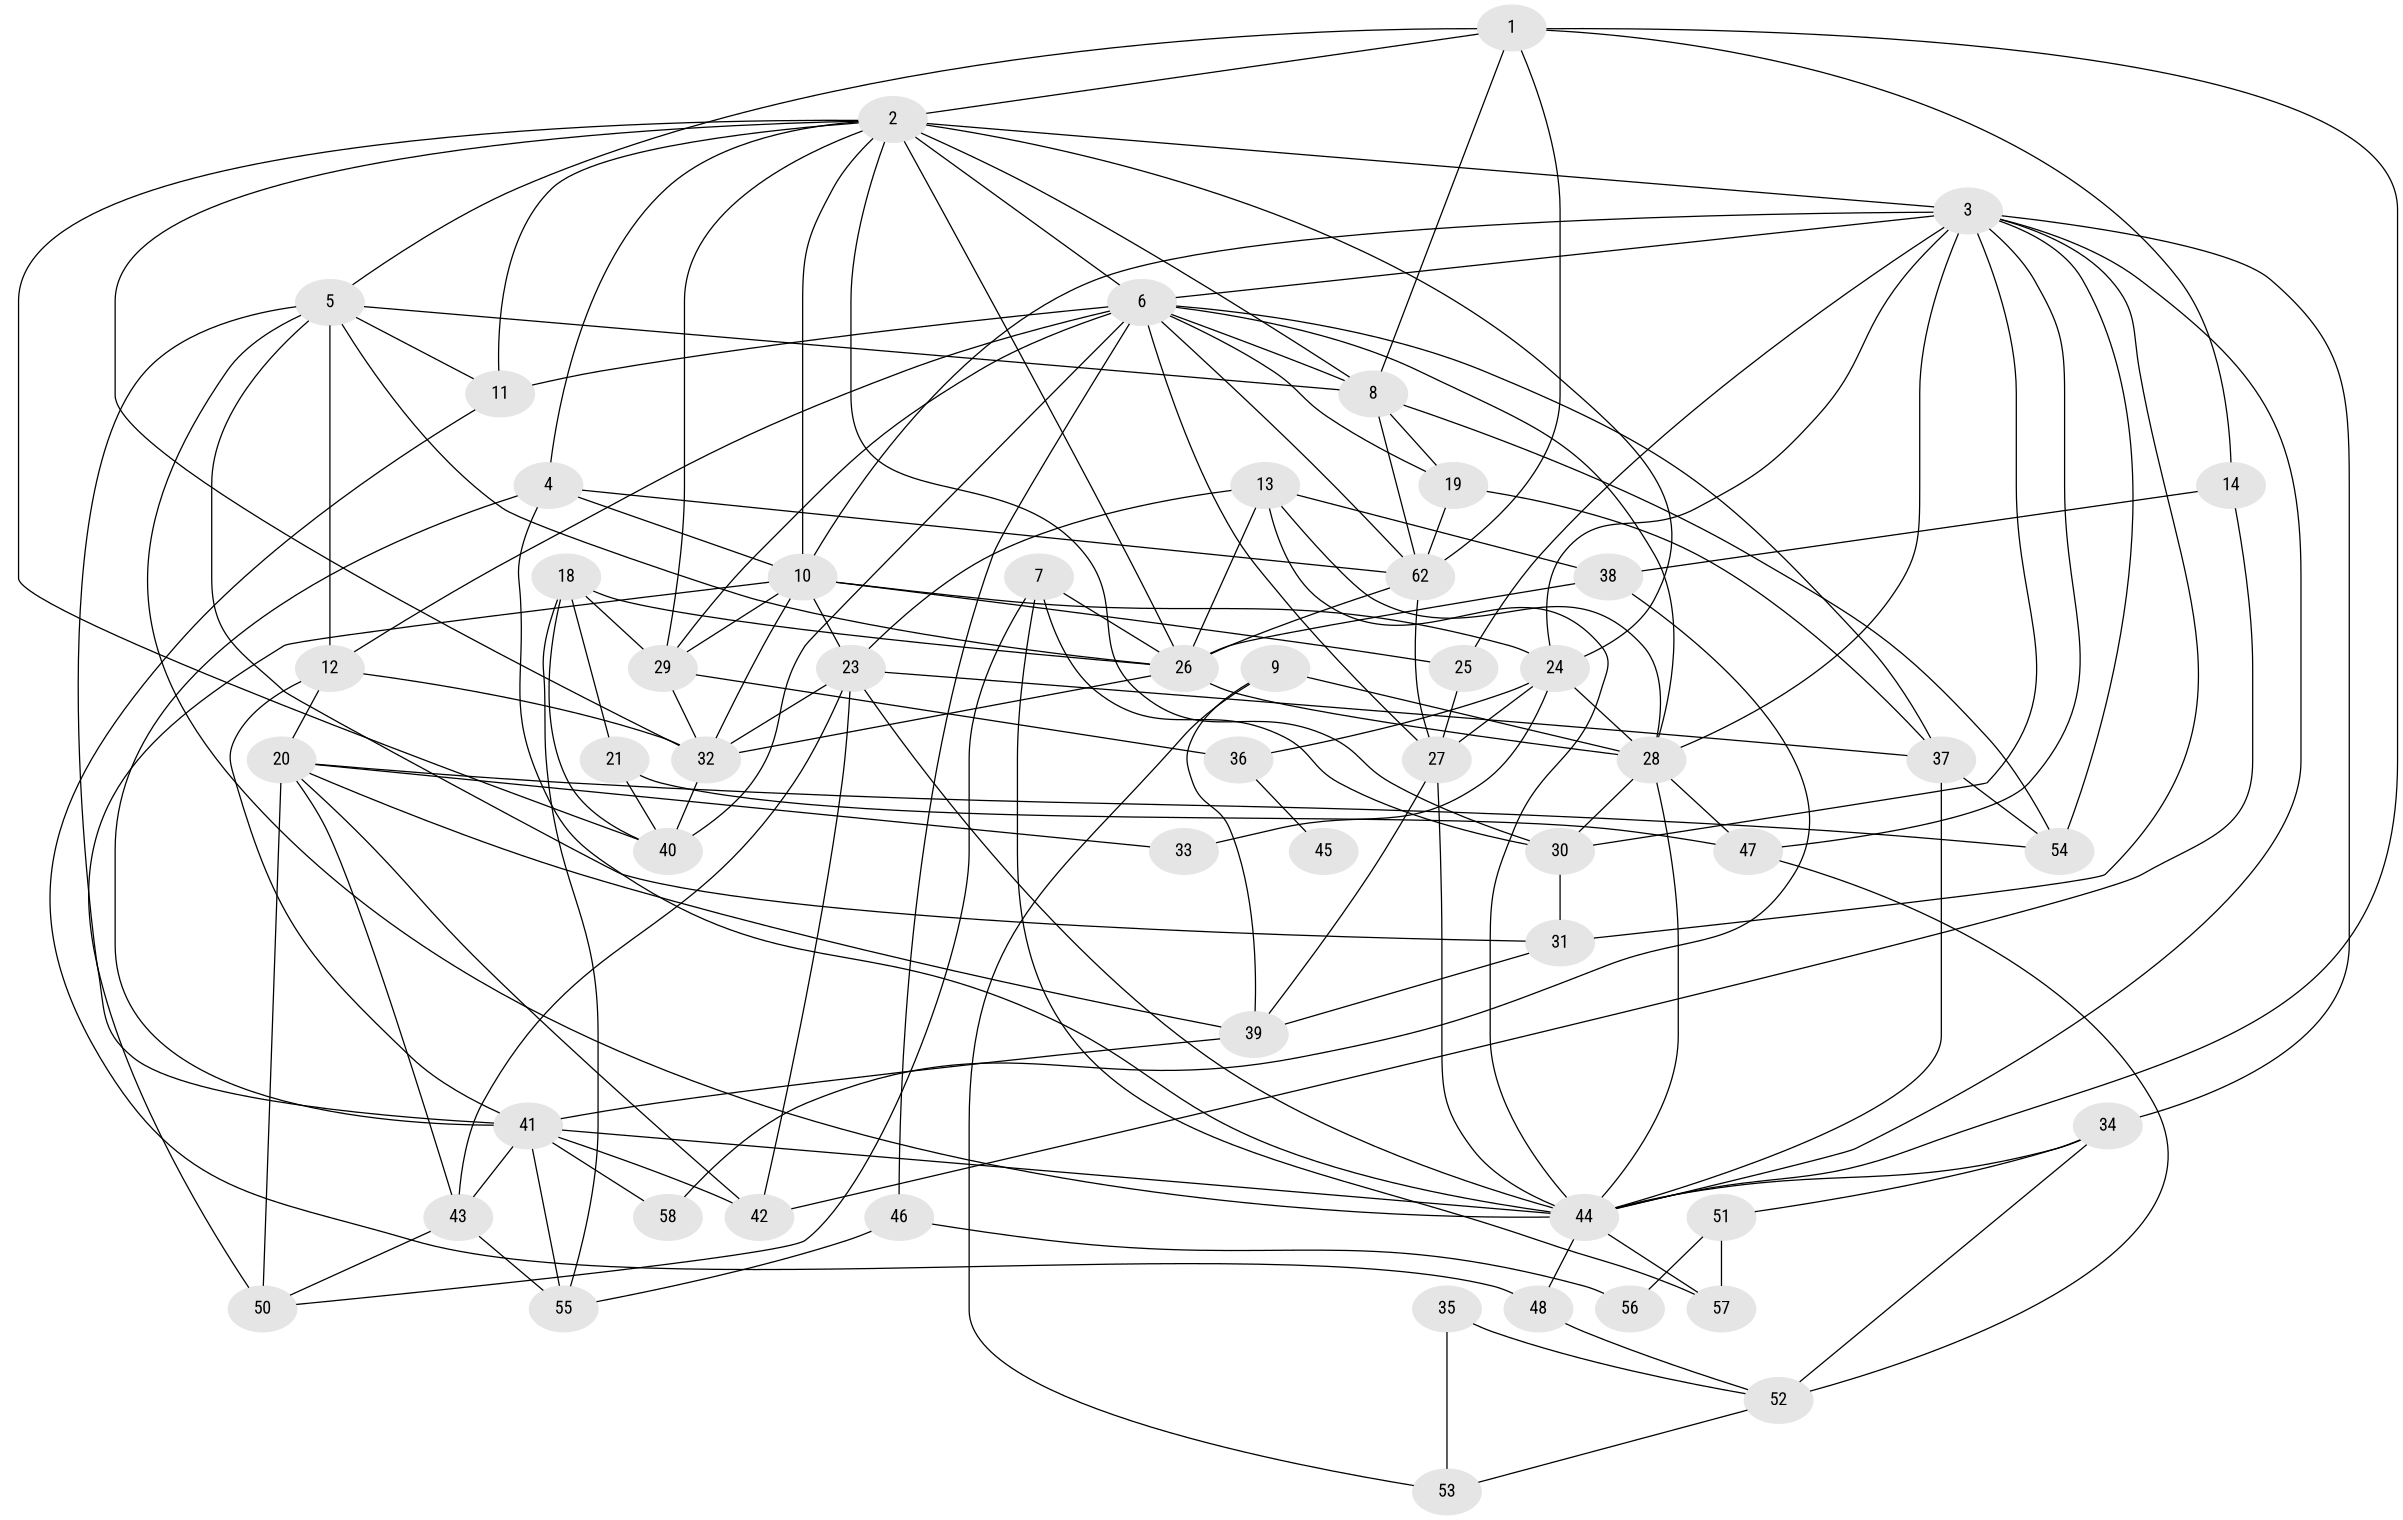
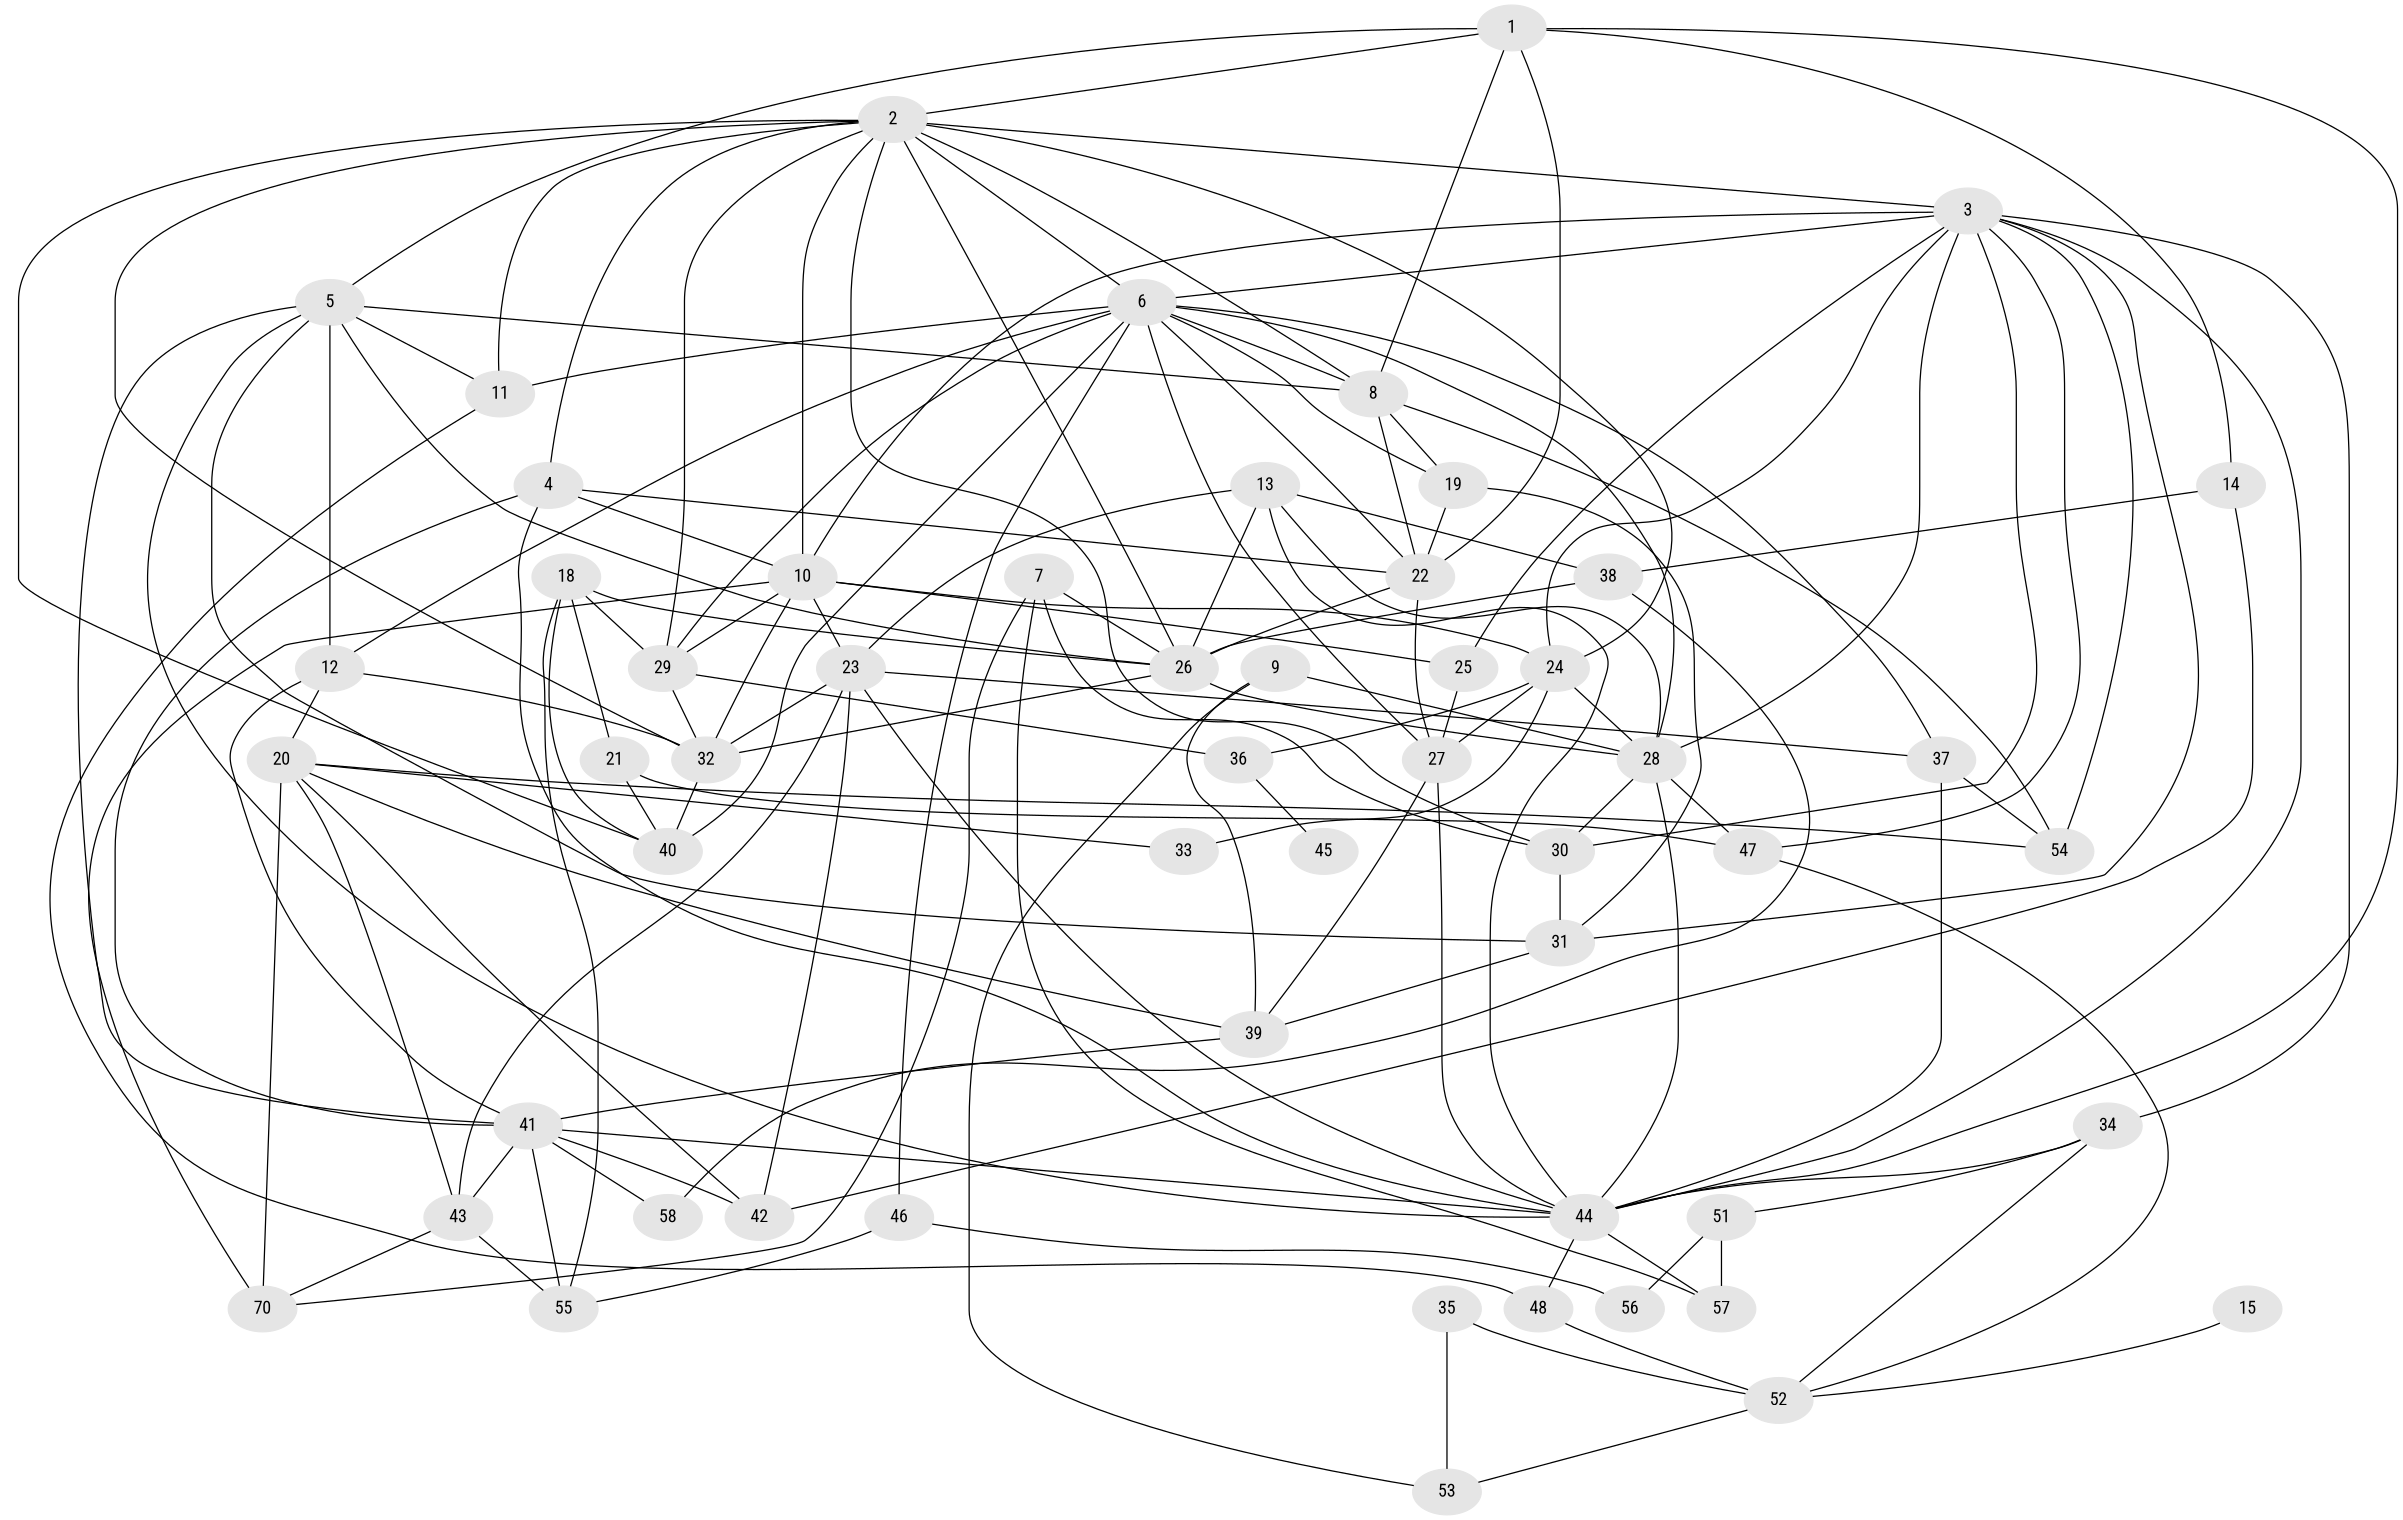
(1729, 573) -> (1694, 665)
(1420, 577) -> (1420, 577)
(263, 1309) -> (263, 1309)
none -> (2248, 1309)
